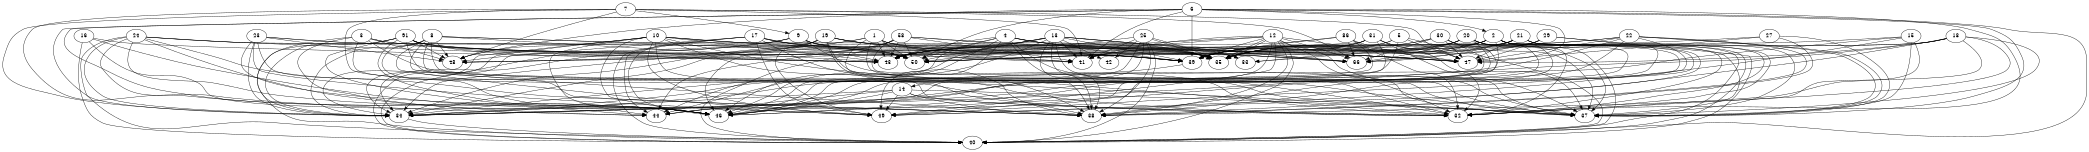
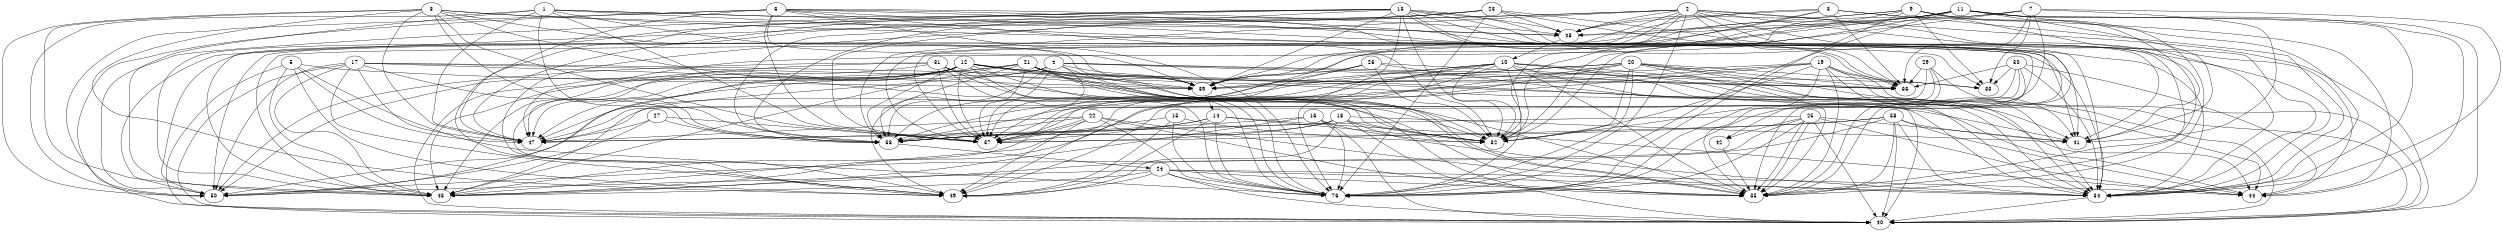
(1357, 16) -> (1356, 39)
(711, 20) -> (2004, 55)
(405, 36) -> (1961, 9)
(1346, 36) -> (1371, 63)
(1411, 44) -> none
(1400, 45) -> none
(555, 46) -> (1538, 49)
(1111, 46) -> (1735, 168)
(907, 48) -> none
(1316, 49) -> none
(539, 95) -> (998, 154)
(736, 98) -> none
(719, 116) -> (1335, 196)
none -> (1400, 137)
none -> (597, 180)
